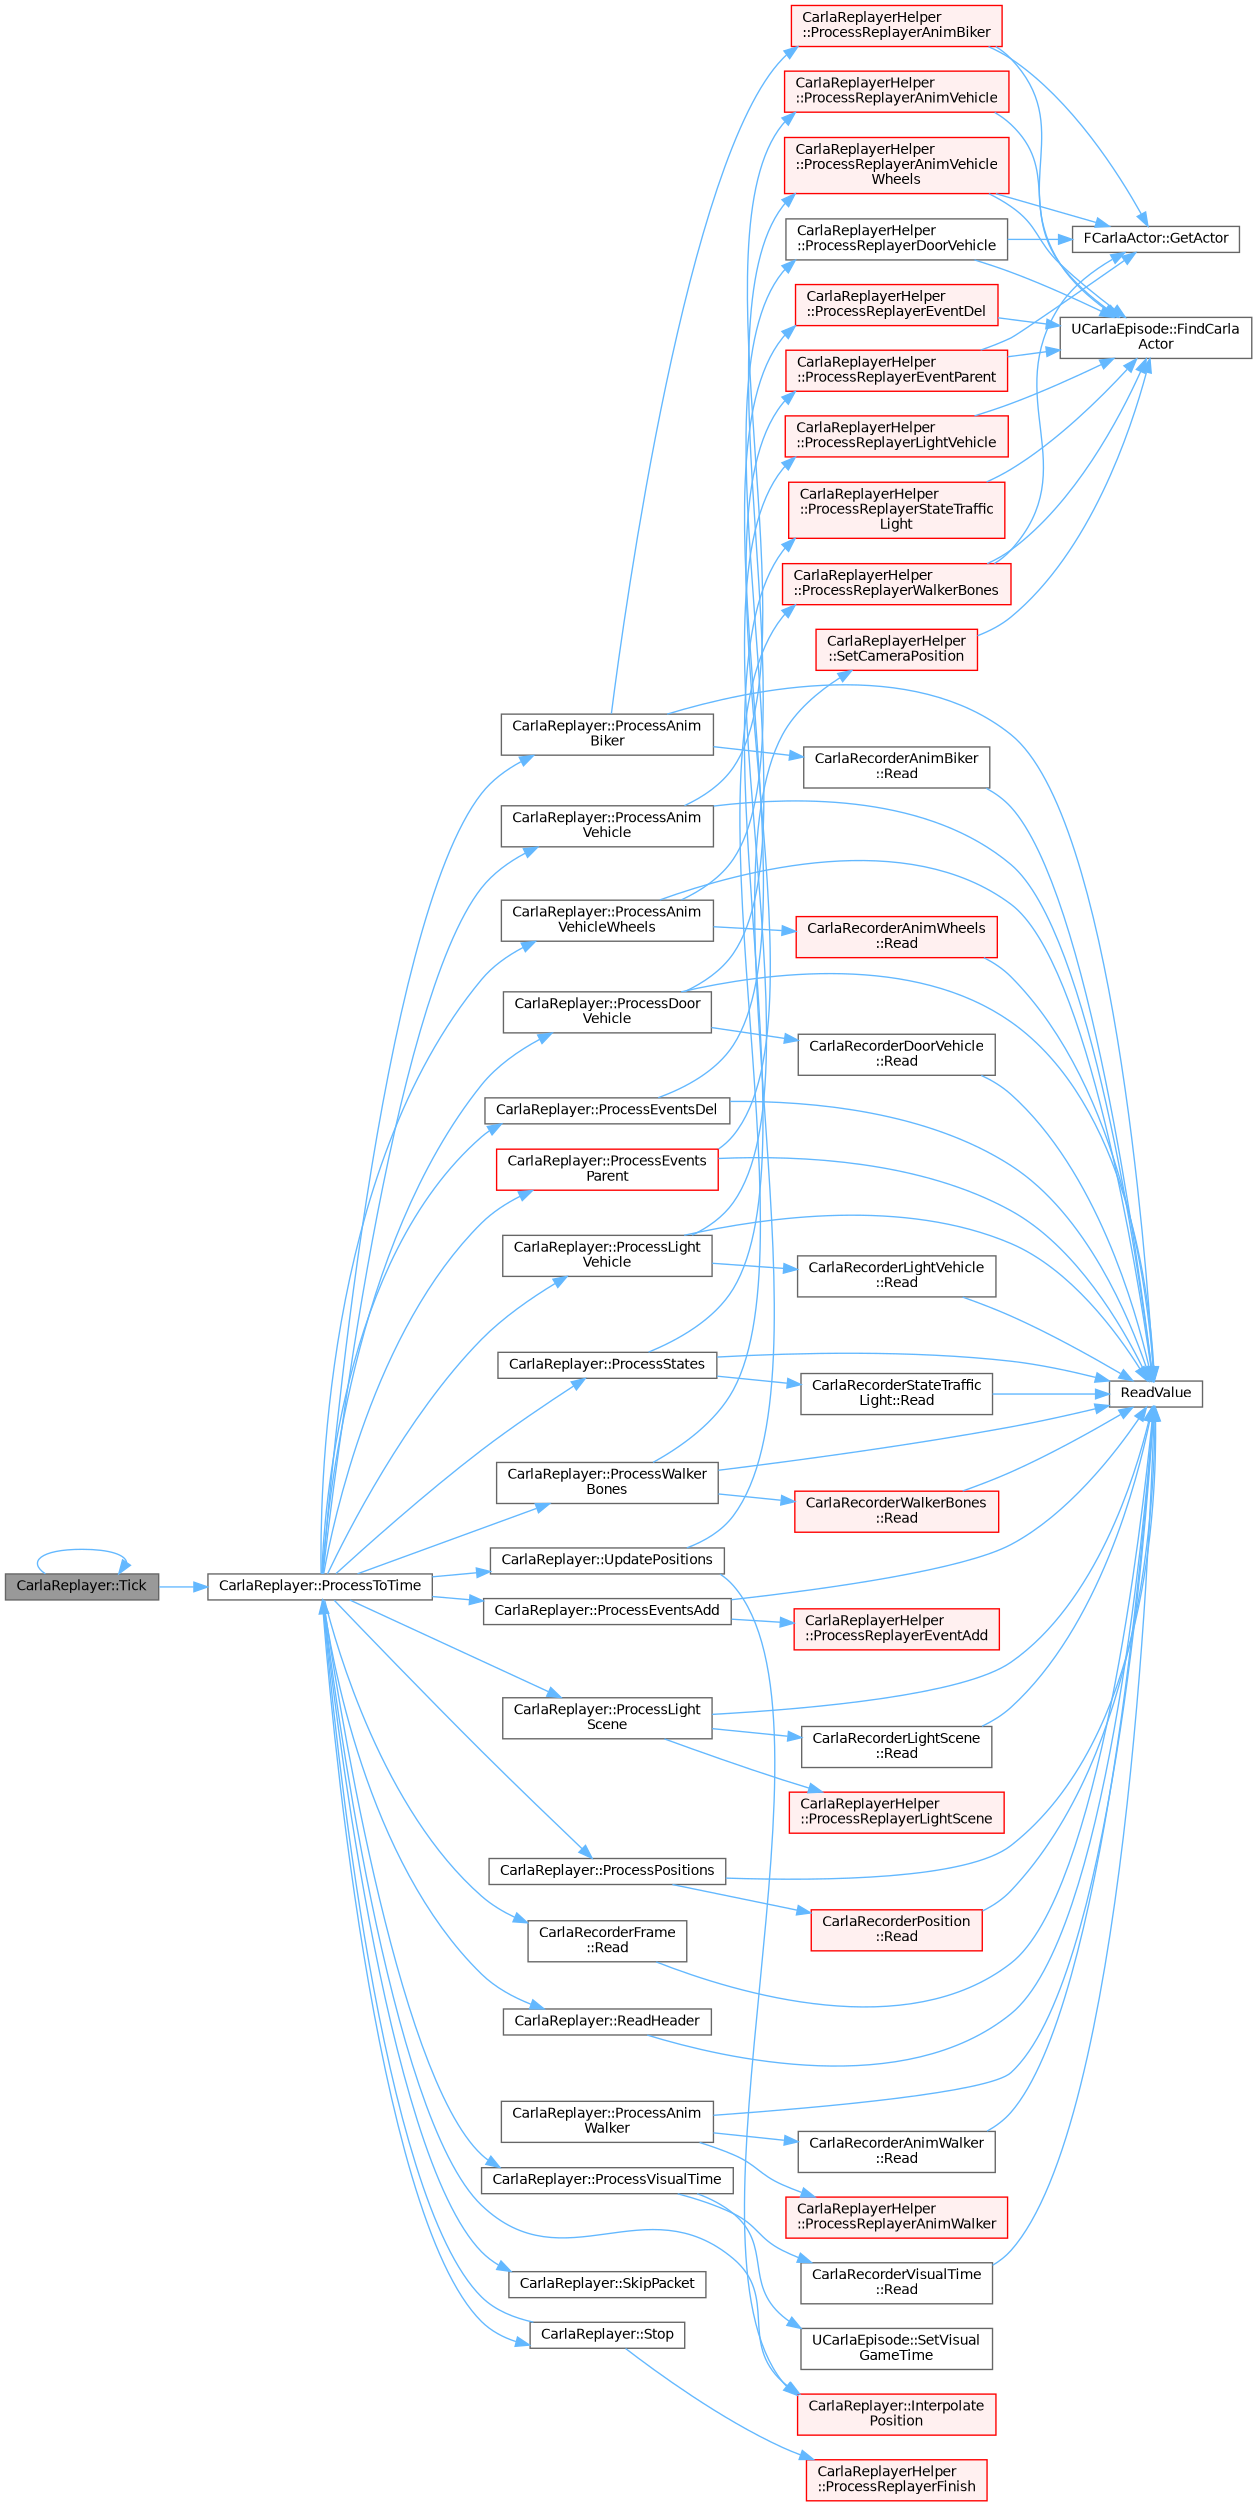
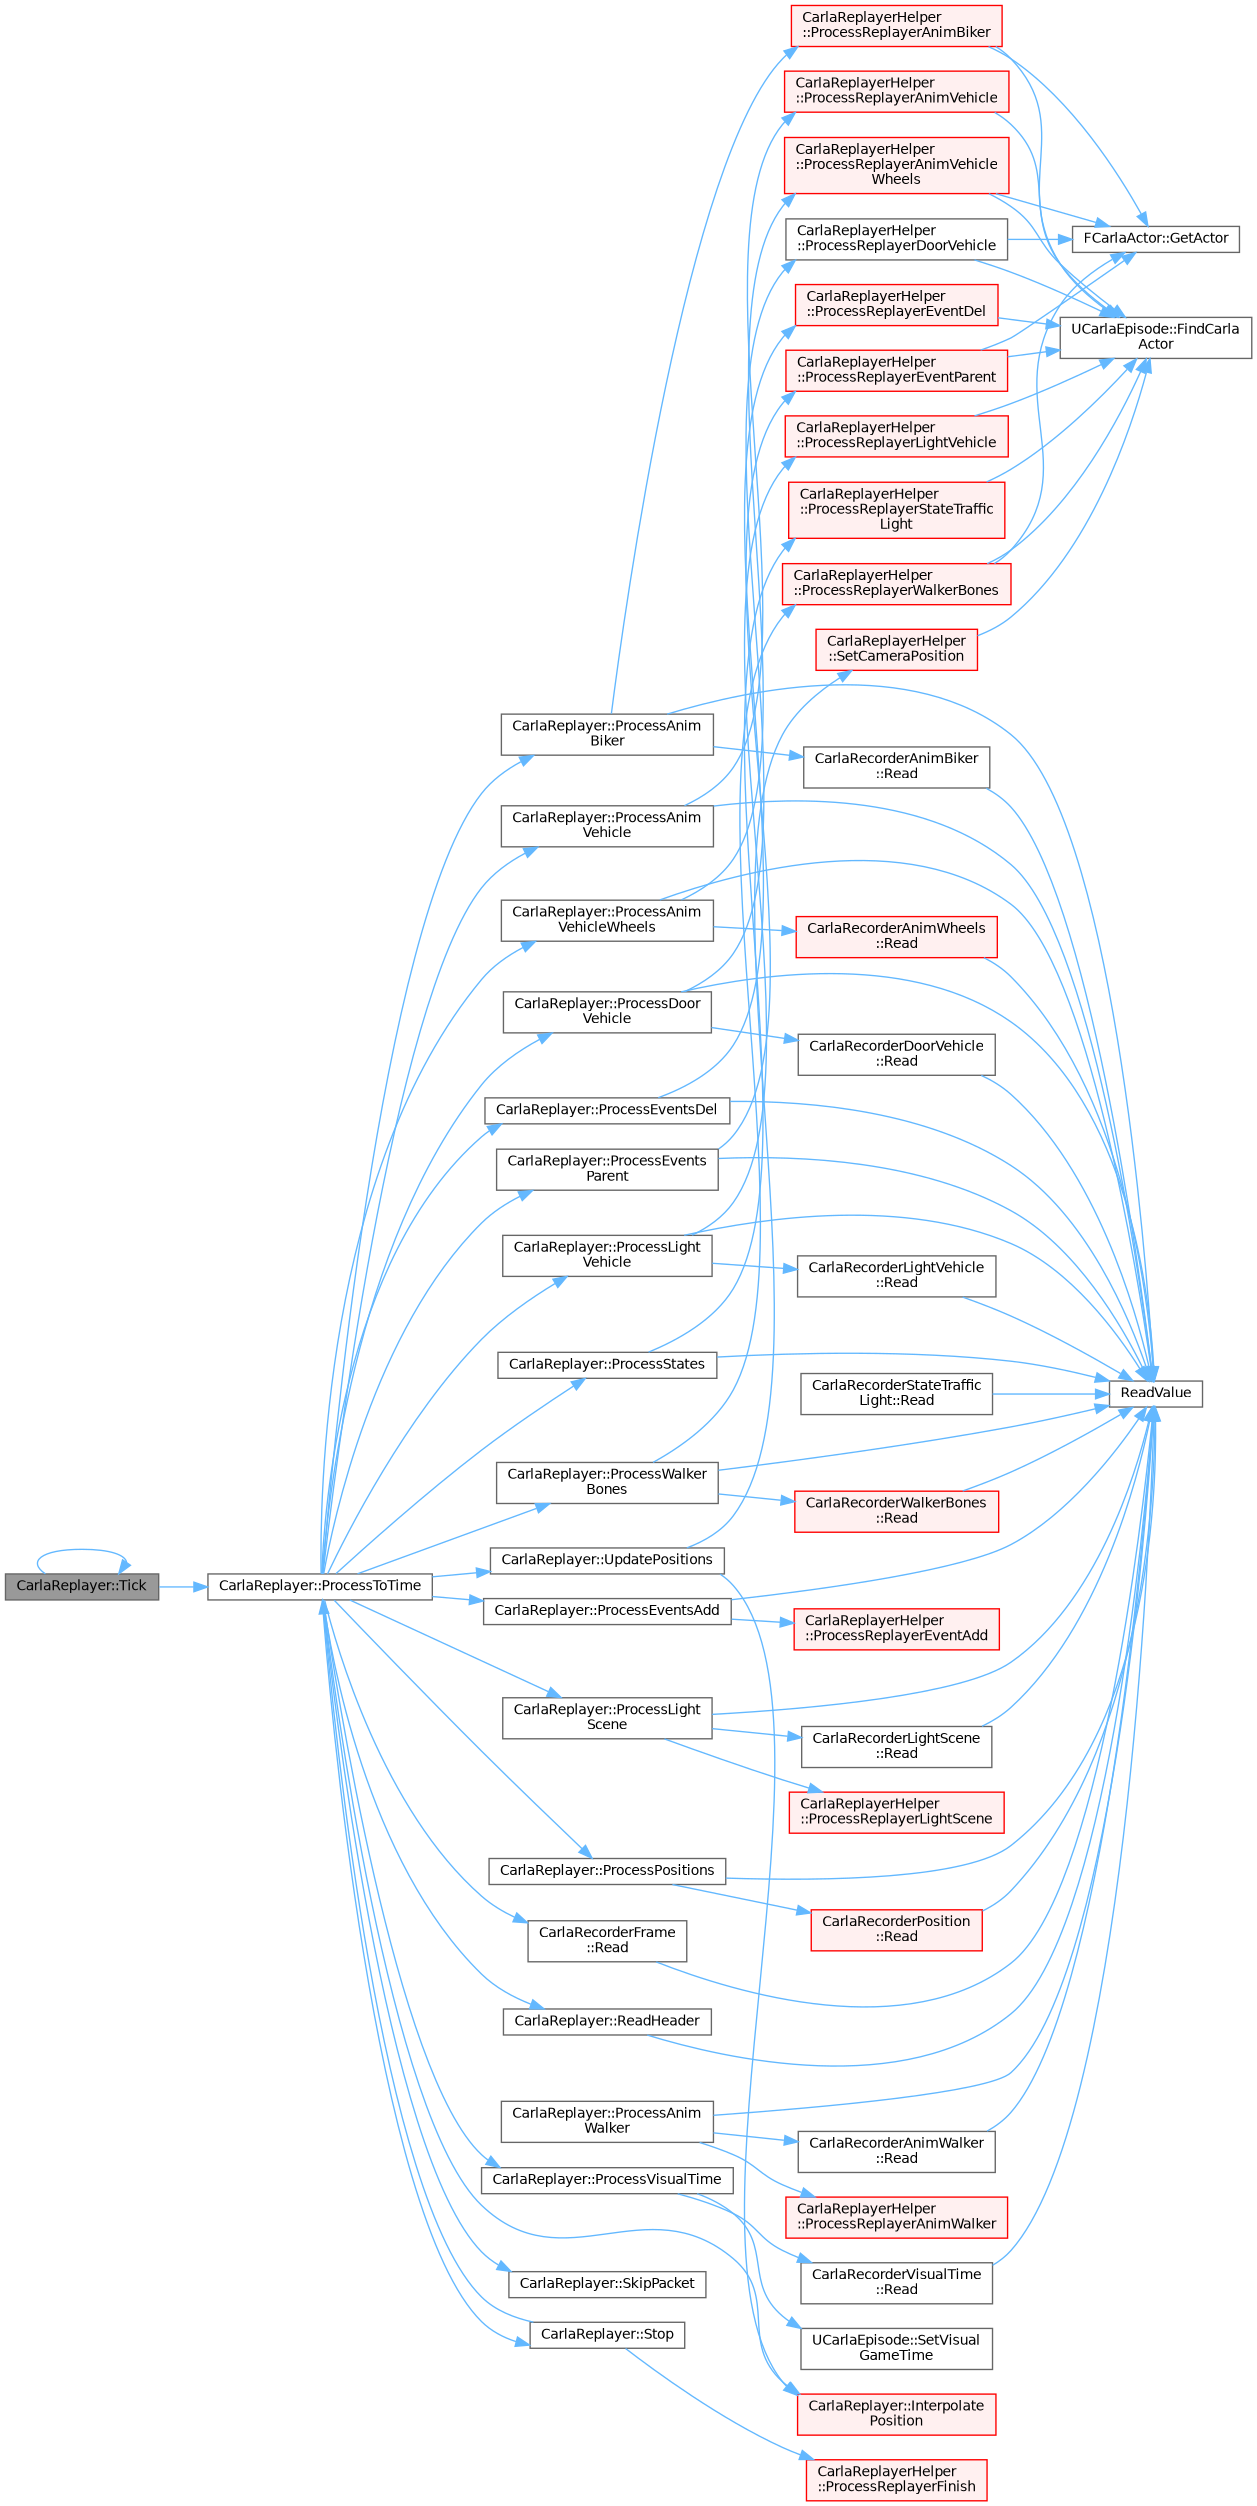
(607, 1170) -> (607, 1170)
(752, 1380) -> none
